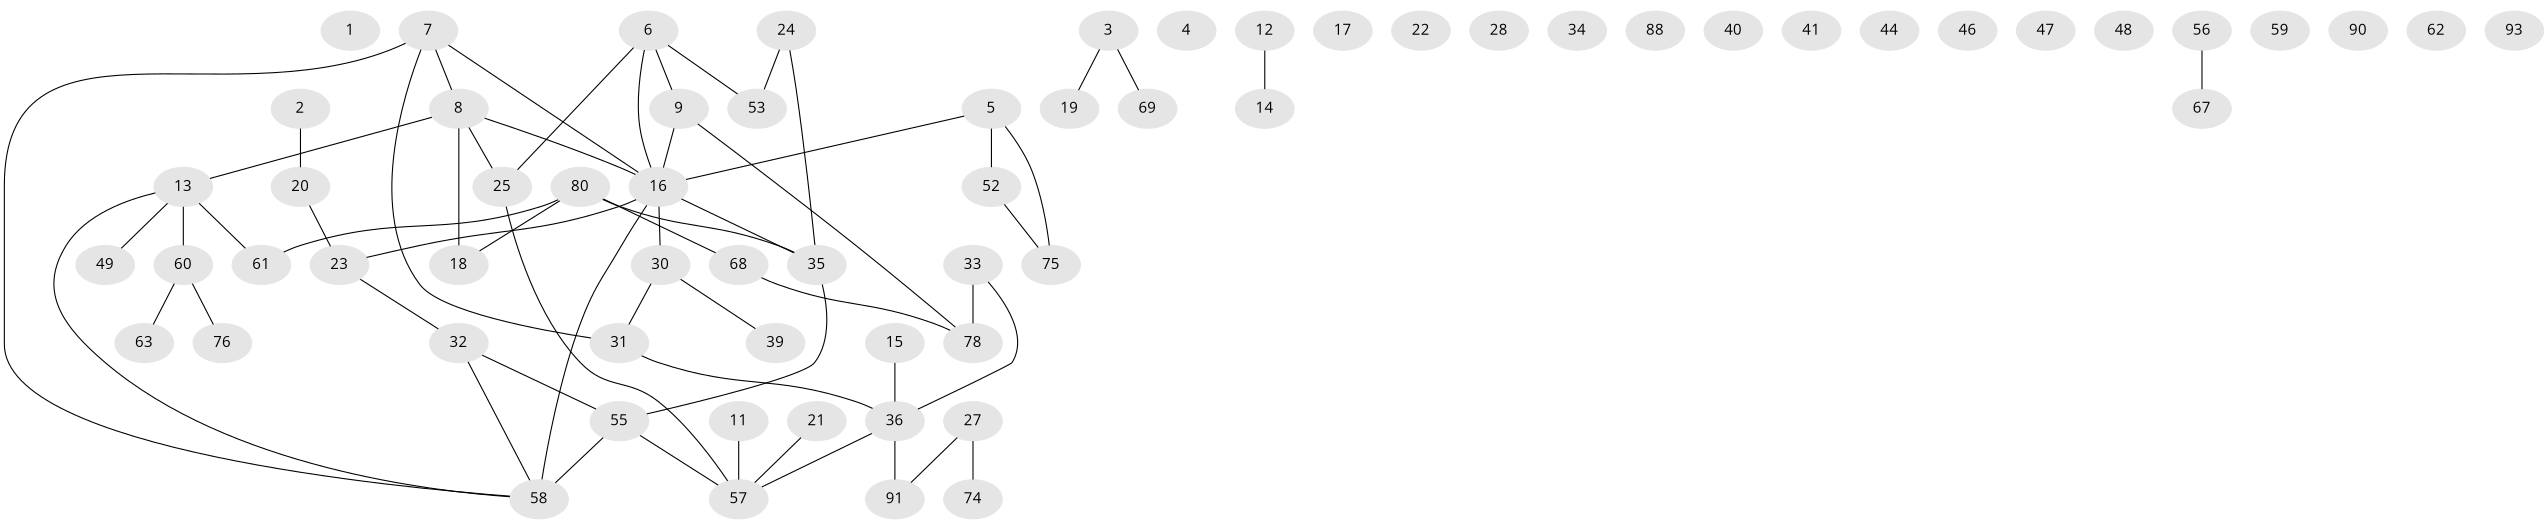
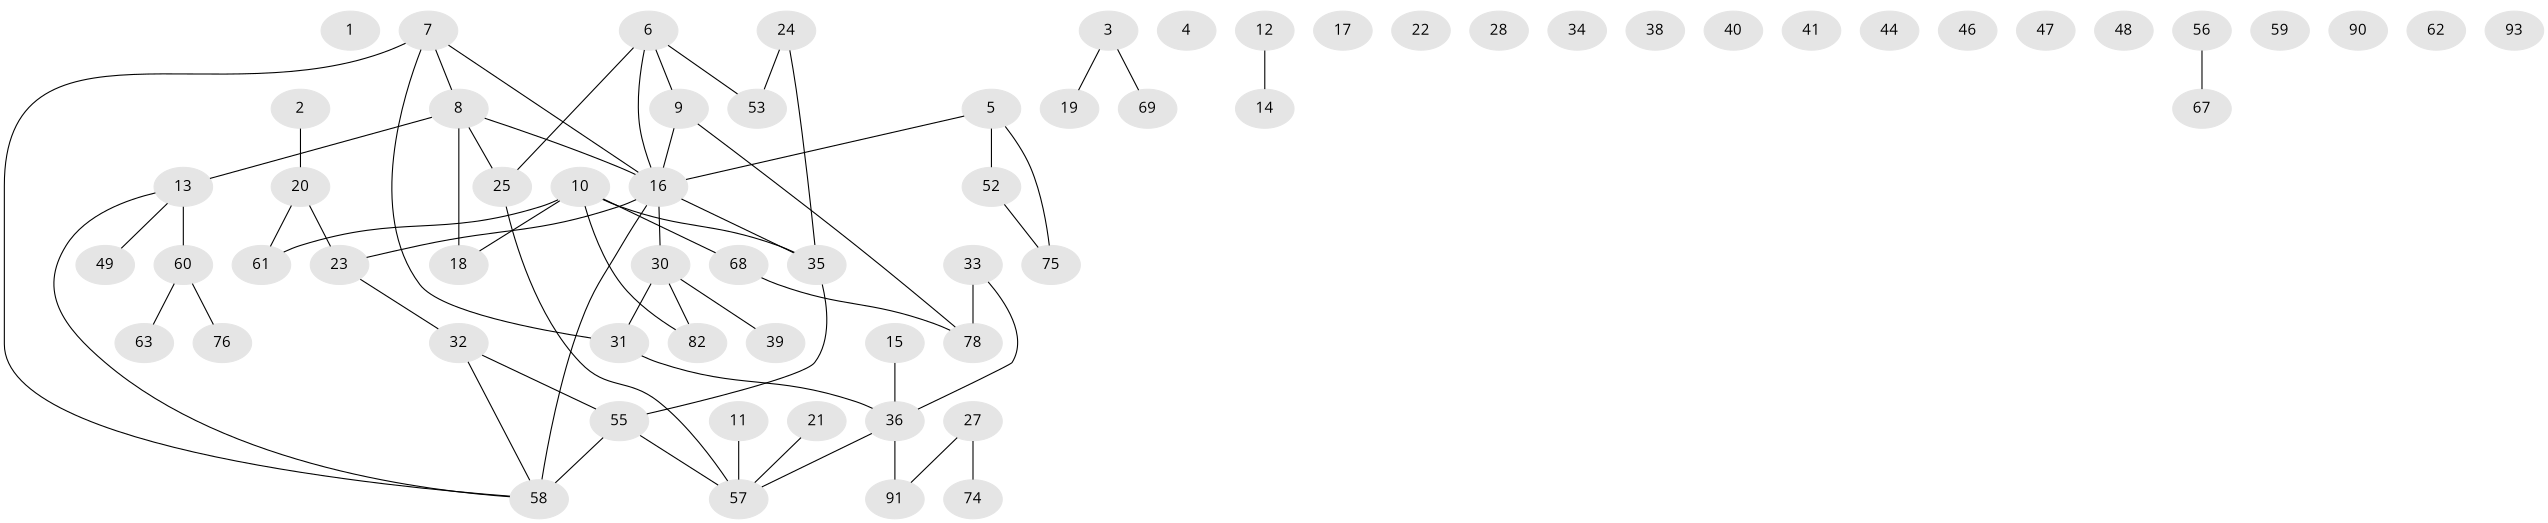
(1655, 31) -> (1655, 31)
(580, 187) -> (580, 187)
(222, 226) -> (281, 226)
none -> (697, 343)
